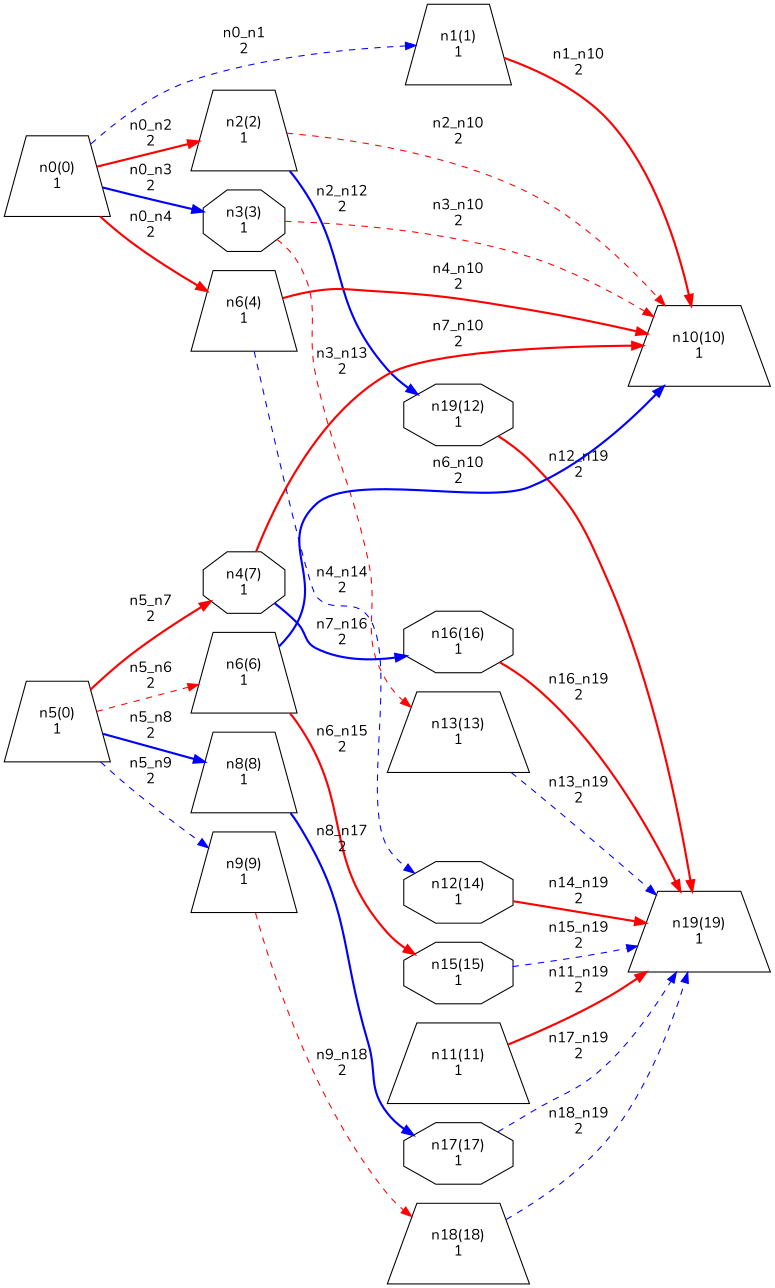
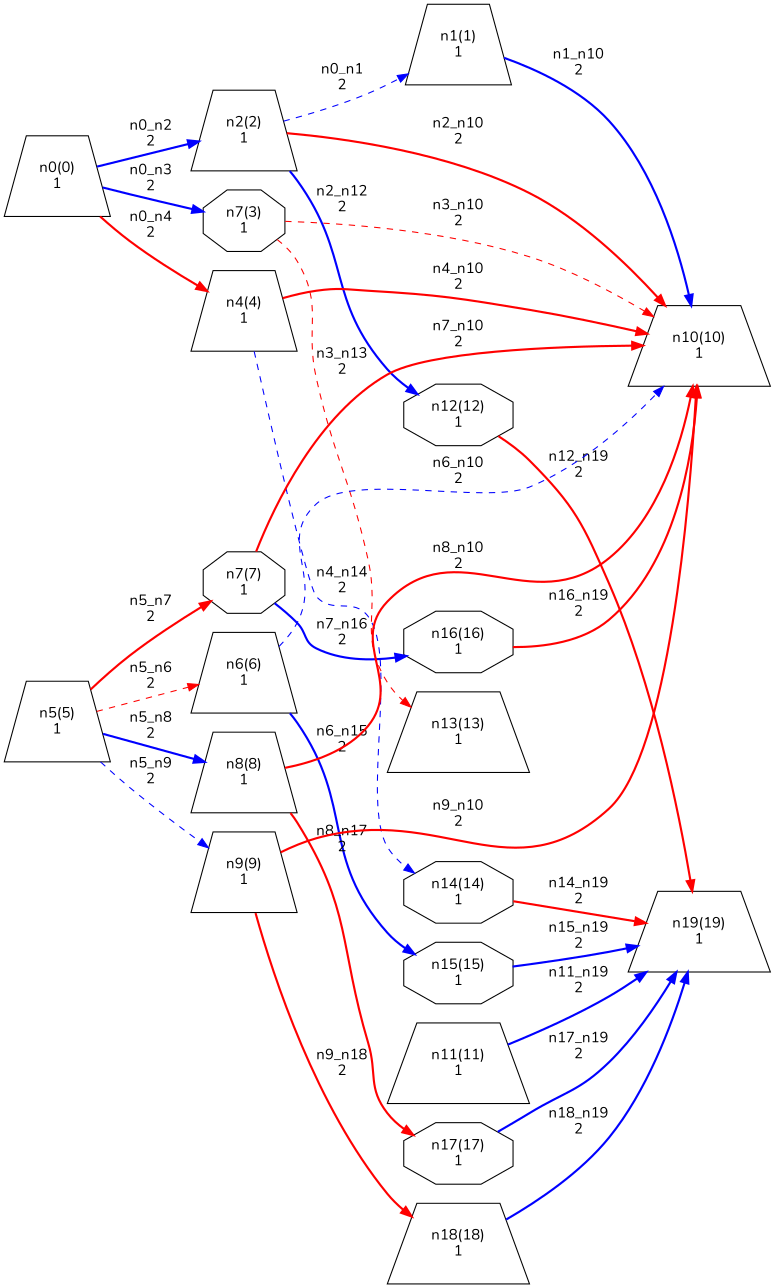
(239, 68) -> (342, 103)
(630, 149) -> (630, 149)
(143, 155) -> (143, 155)
(490, 176) -> (490, 176)
(244, 221) -> (244, 221)
(244, 311) -> (244, 311)
(458, 415) -> (458, 415)
(423, 490) -> (423, 490)
none -> (476, 574)
(244, 583) -> (244, 583)
(57, 722) -> (57, 722)
(602, 760) -> (653, 564)
none -> (632, 774)
(580, 830) -> none
(340, 836) -> (341, 842)
(458, 892) -> (458, 892)
(570, 958) -> (570, 958)
(351, 971) -> (351, 971)
(574, 1015) -> (574, 1015)
(313, 1070) -> (313, 1070)
(598, 1072) -> (598, 1072)
(621, 1121) -> (621, 1121)
